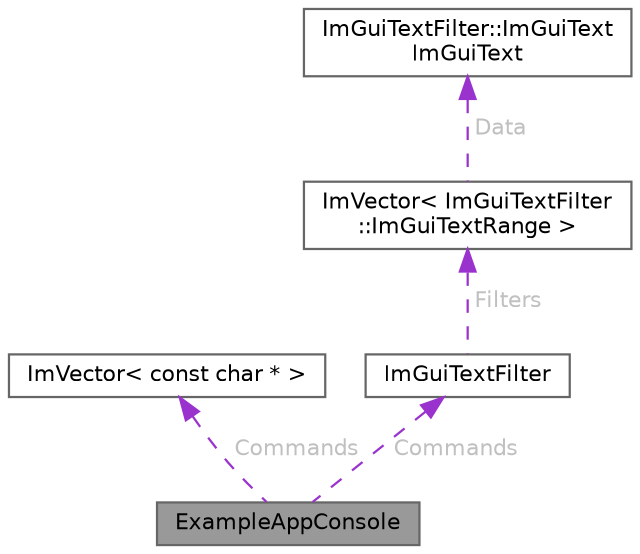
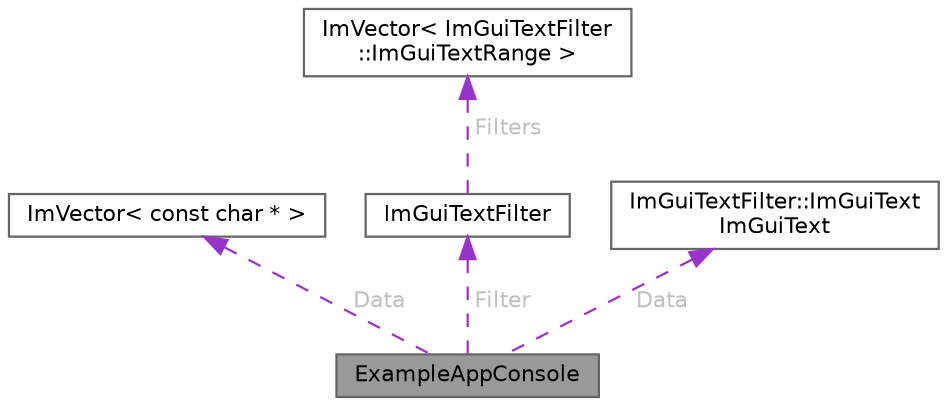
(468, 141) -> (599, 307)
(294, 450) -> (377, 302)
(453, 450) -> (499, 302)
